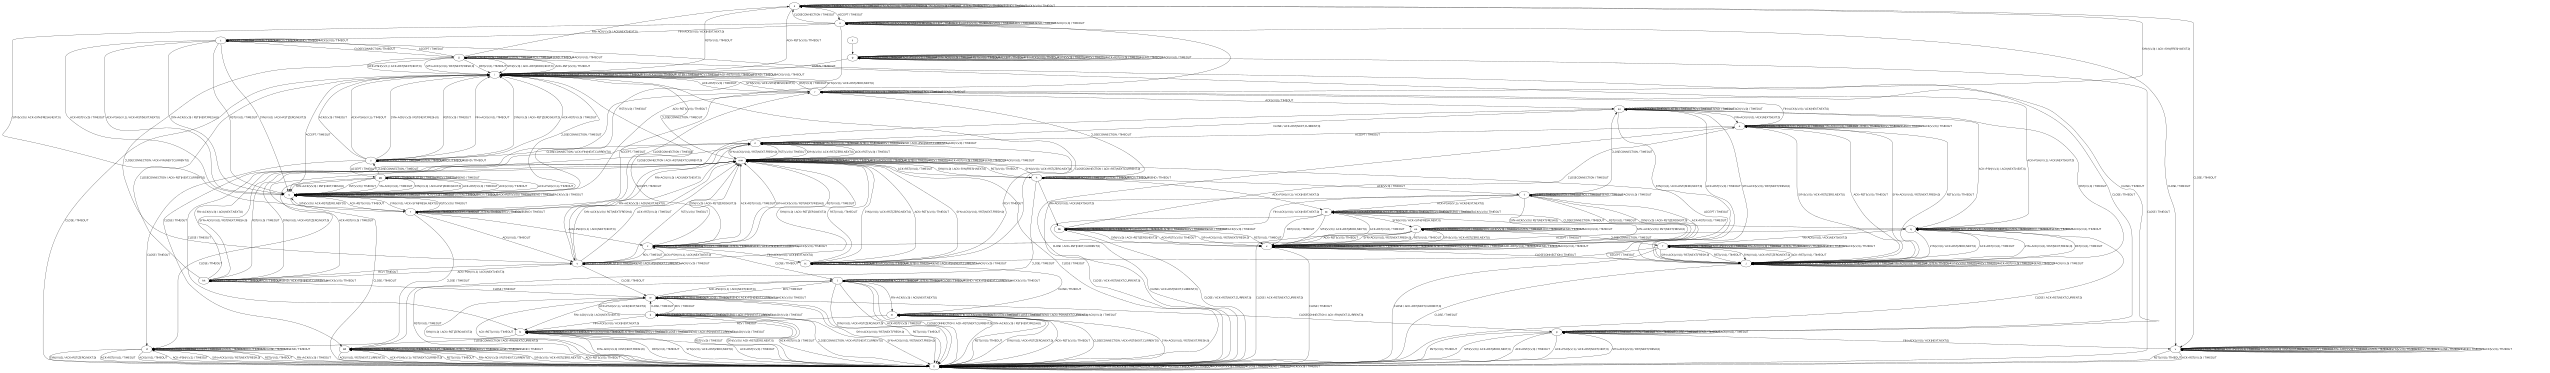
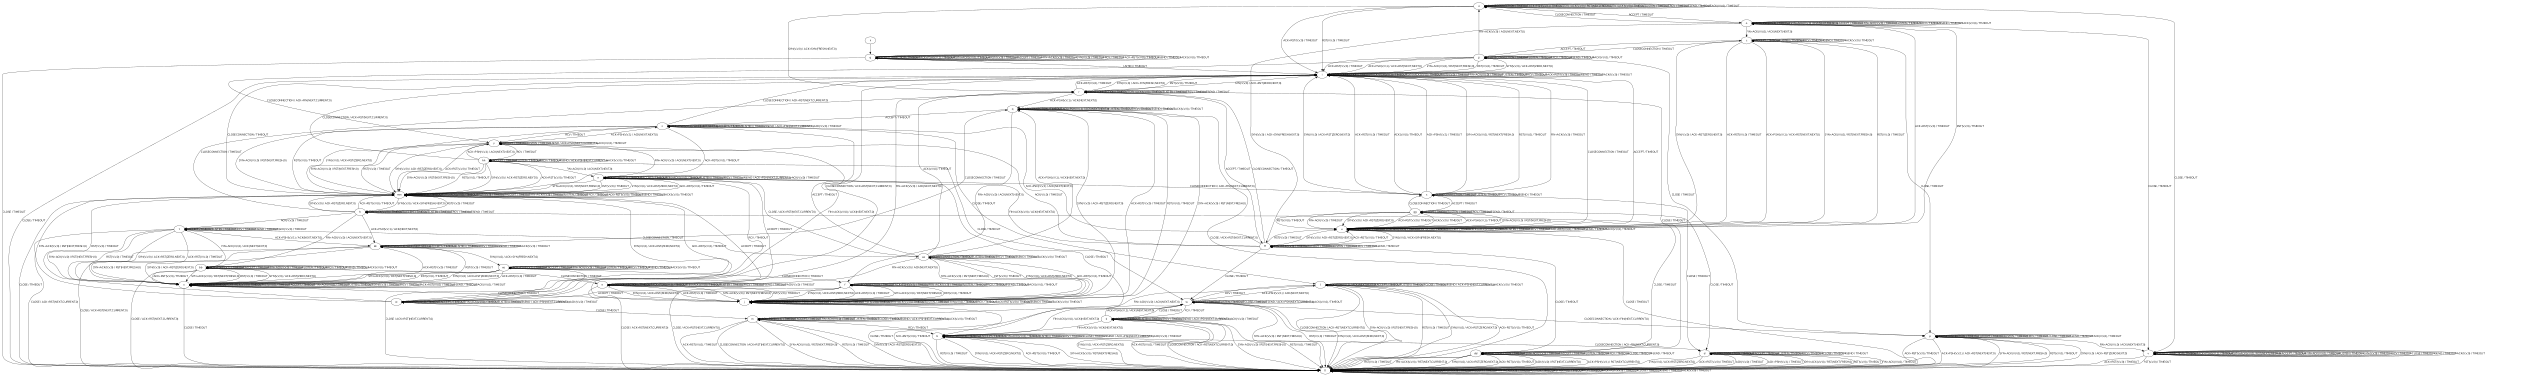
(1216, 100) -> (918, 112)
(613, 280) -> (1227, 274)
